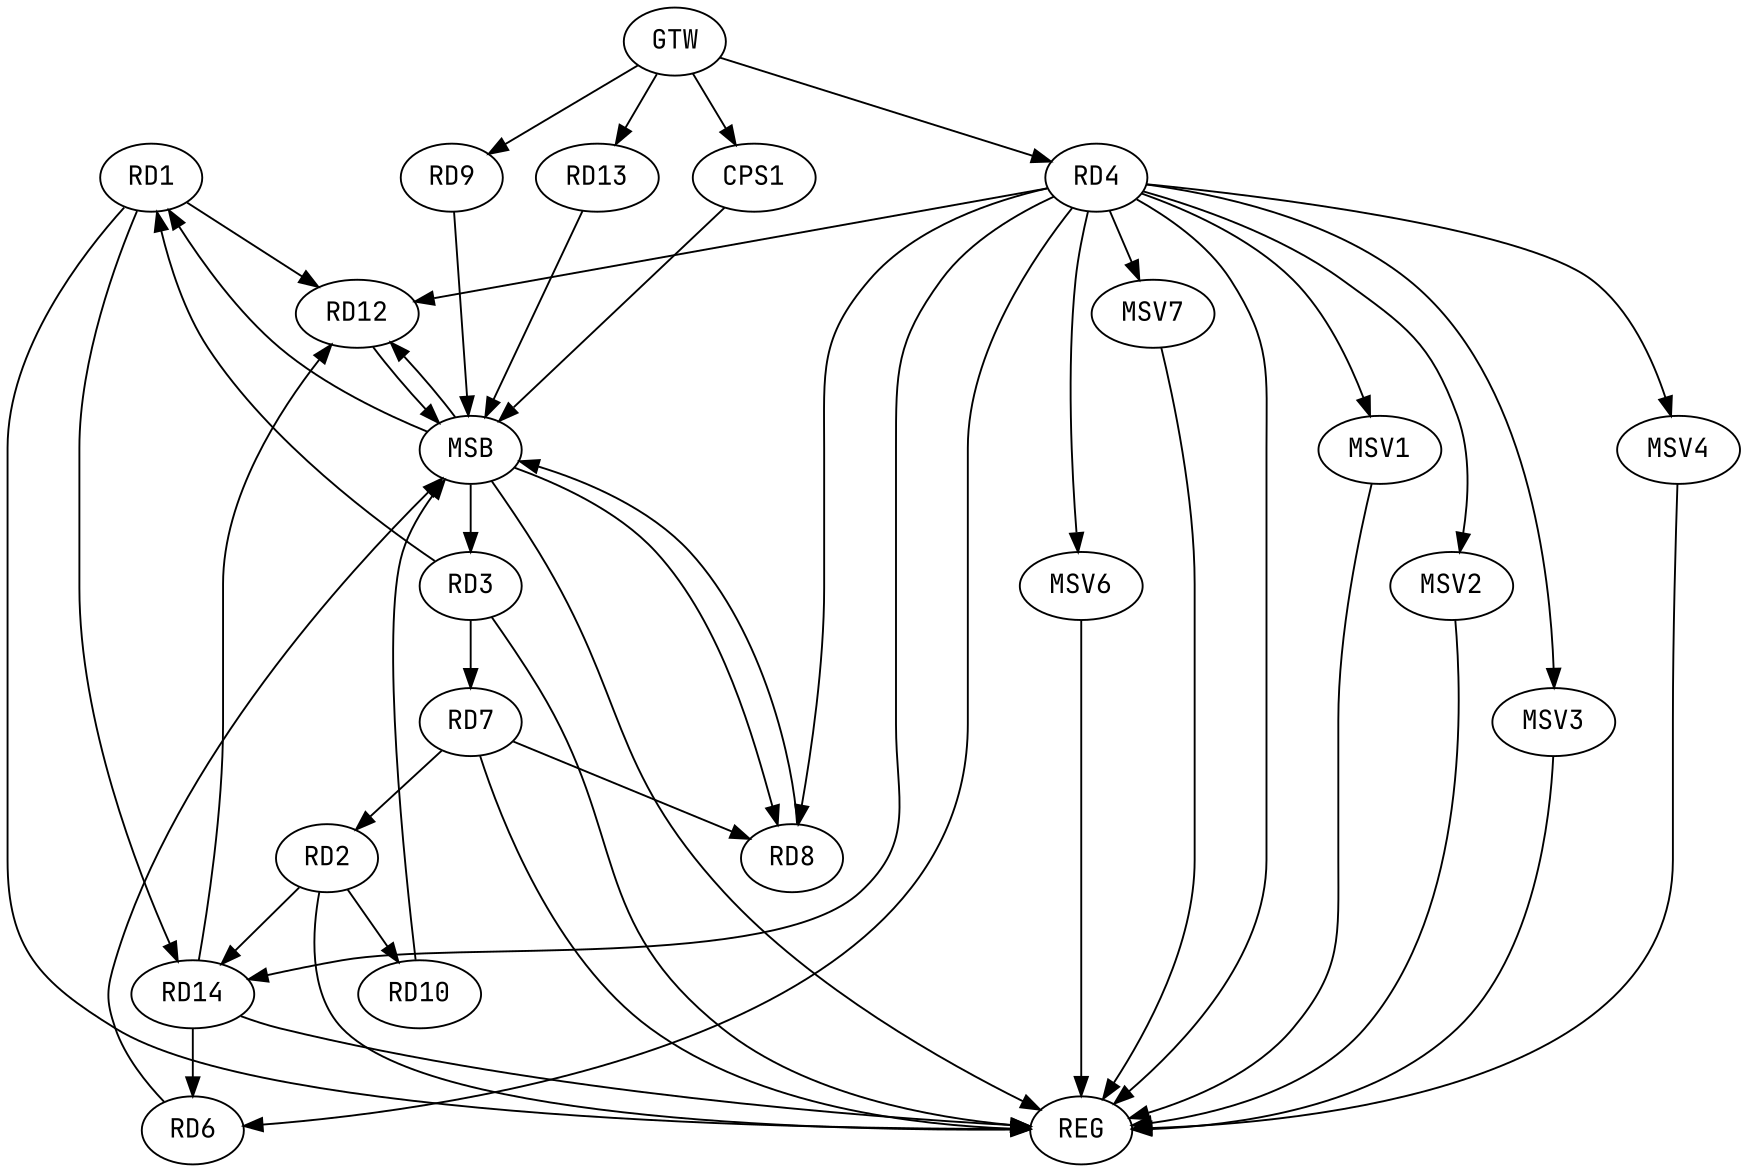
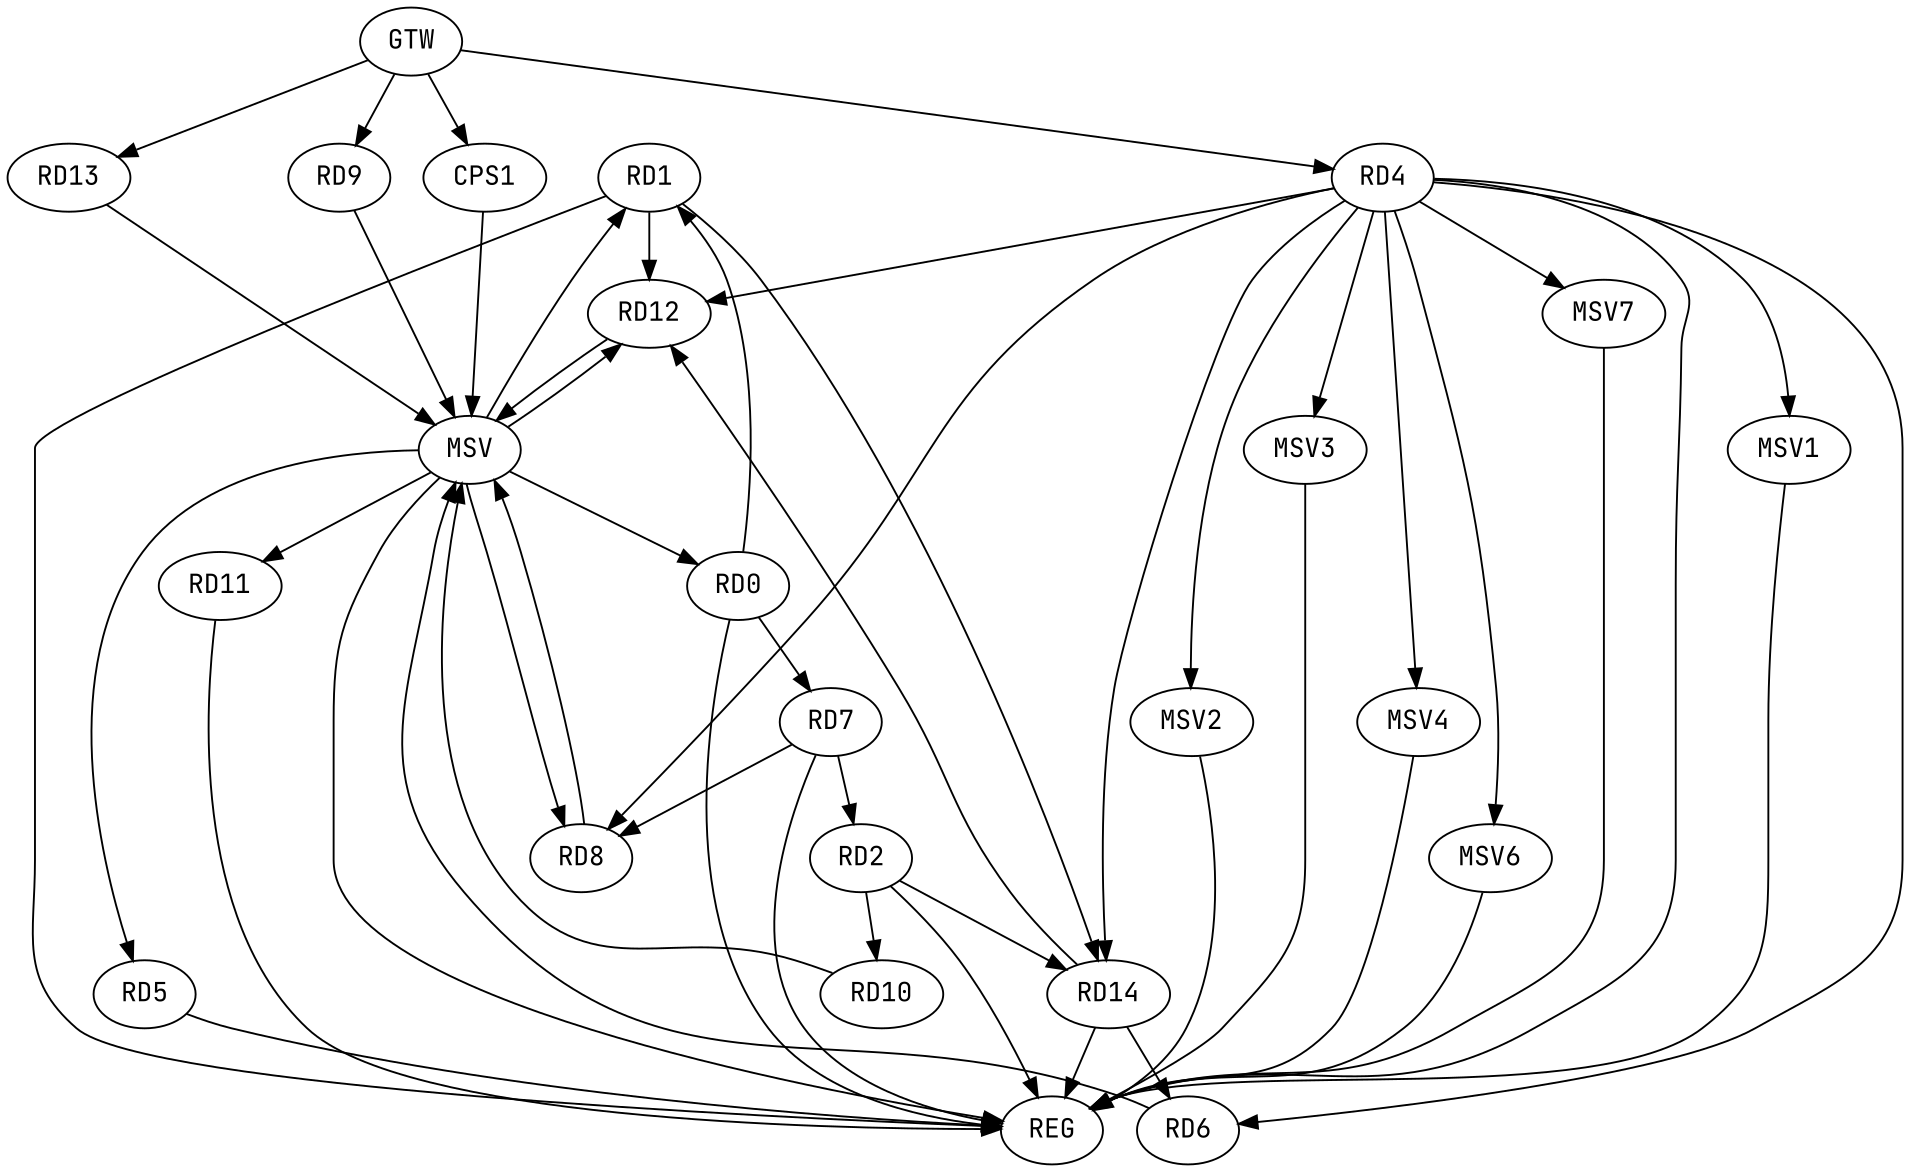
(471, 450) -> (470, 450)
none -> (220, 586)
(471, 586) -> (738, 586)
none -> (145, 994)
